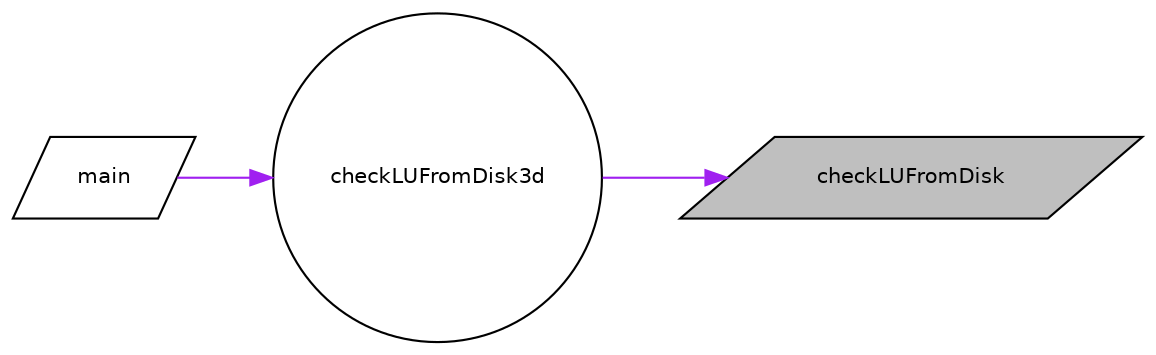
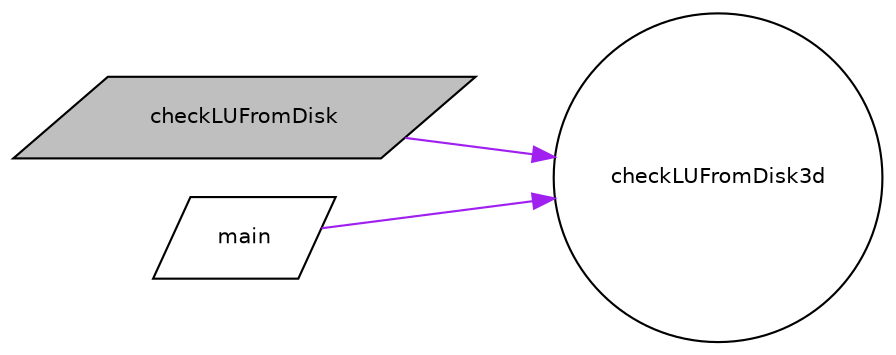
(654, 178) -> (469, 146)
